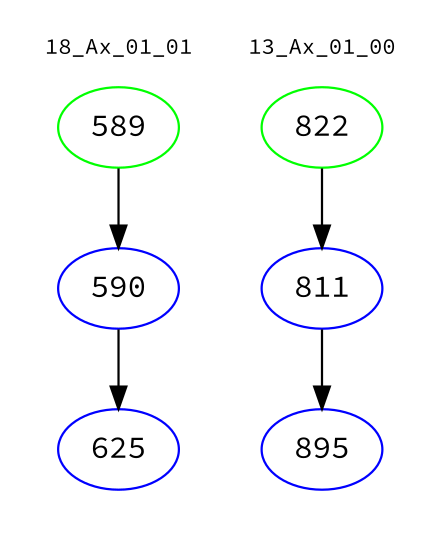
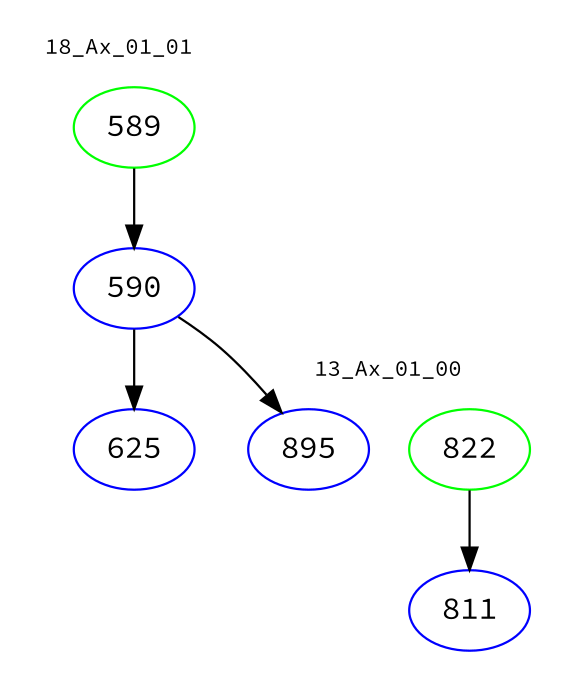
(322, 358) -> (245, 371)
